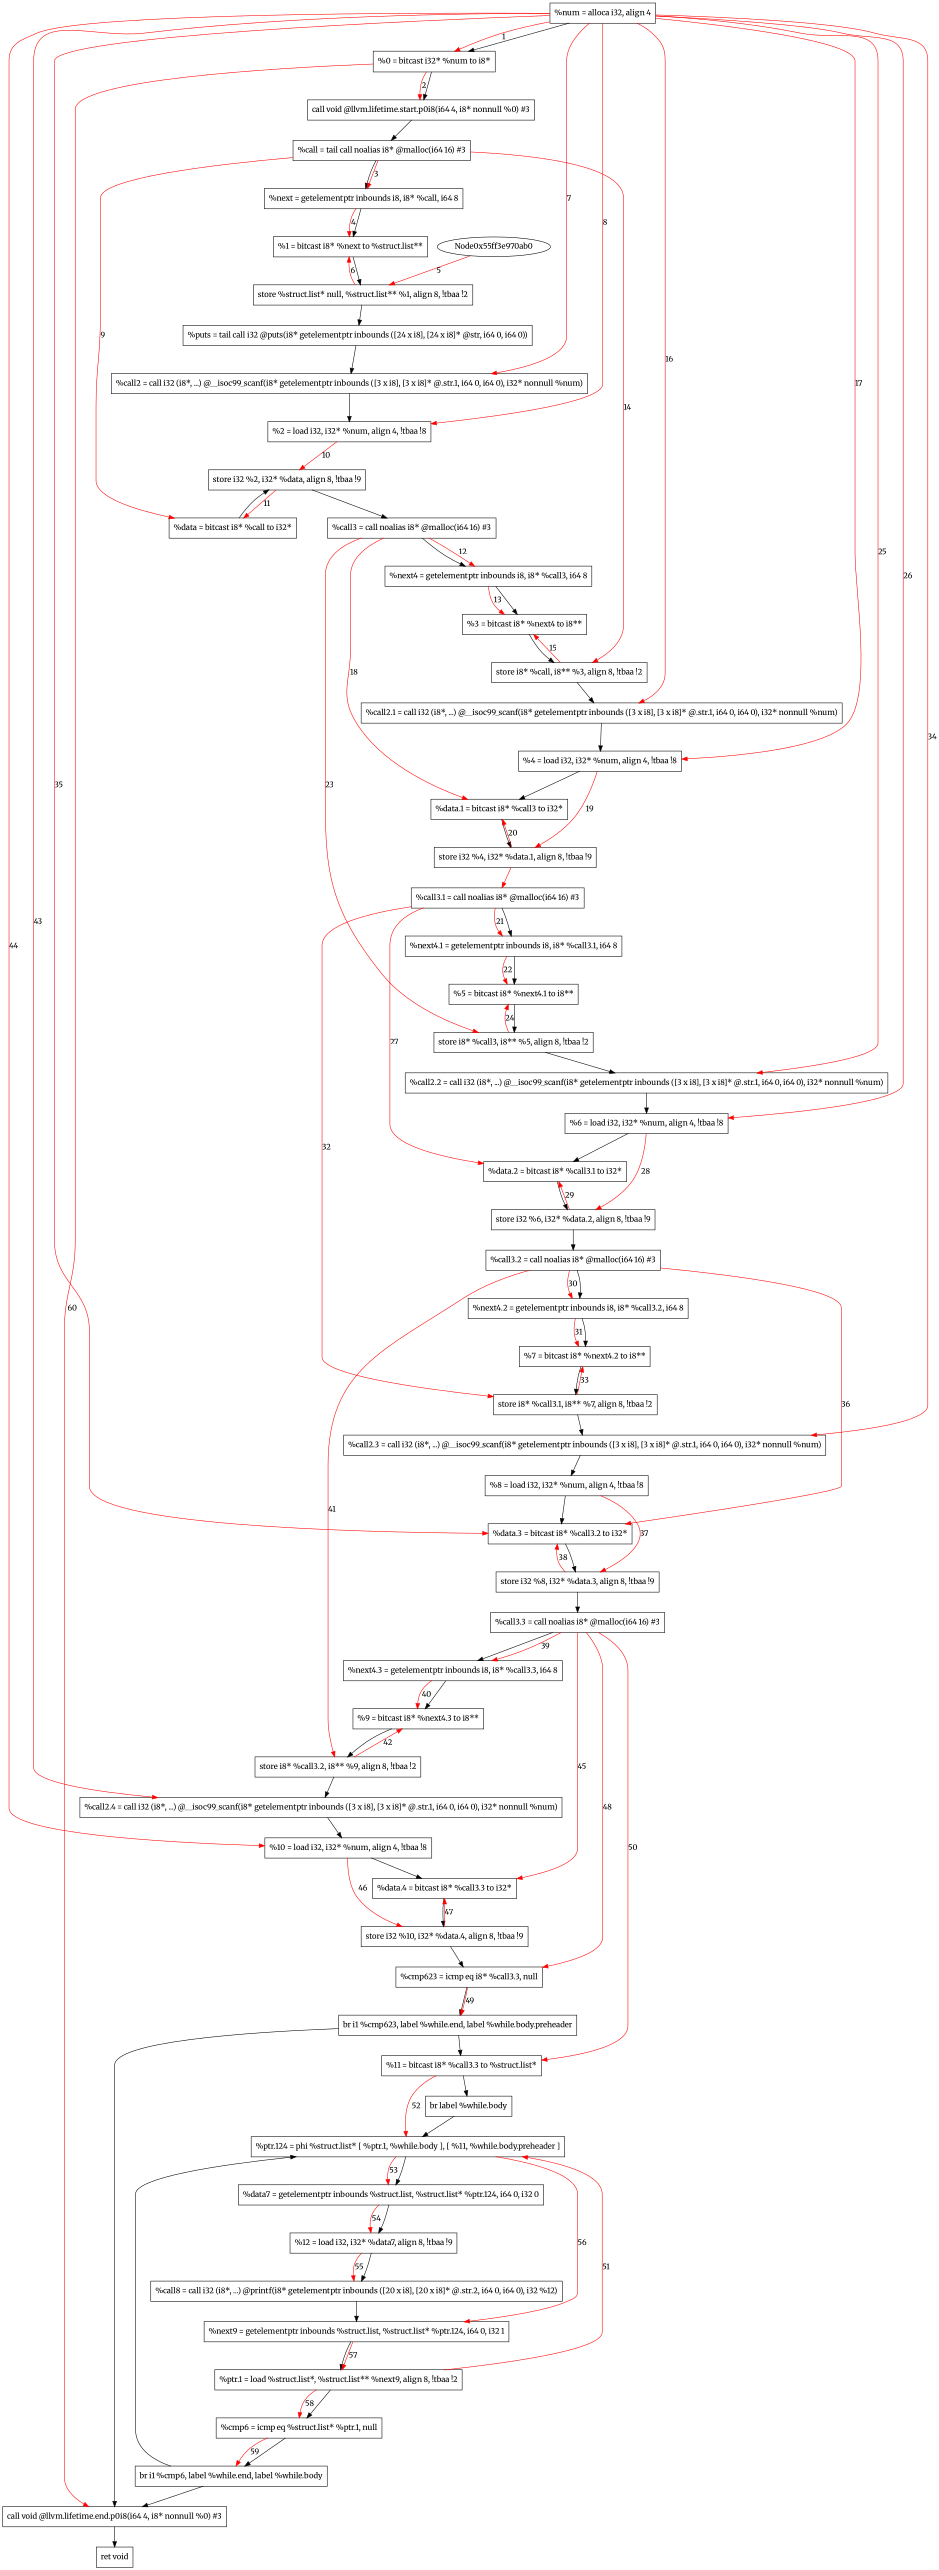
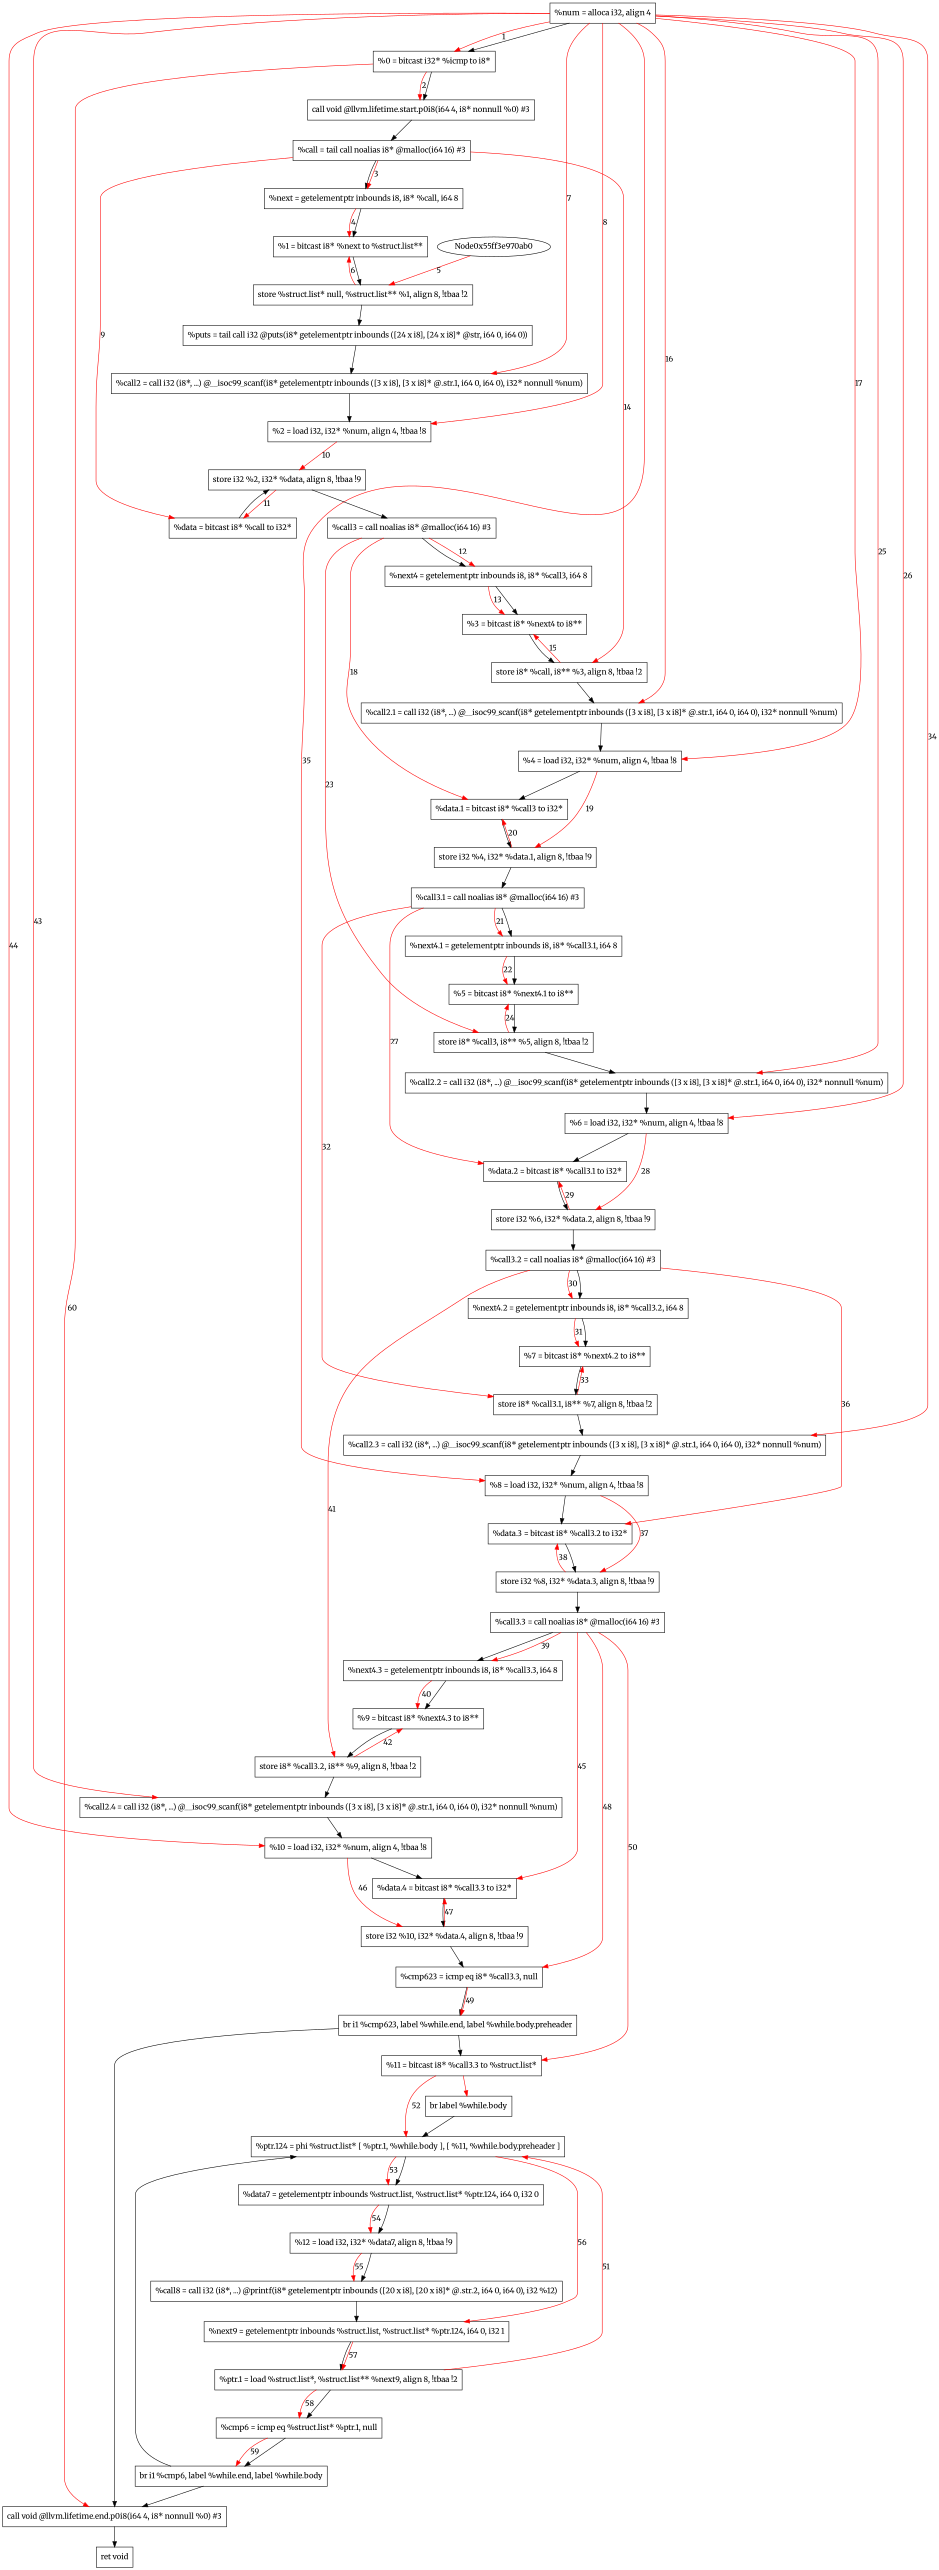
(434, 62) -> (434, 62)
(54, 729) -> (305, 666)
(508, 875) -> (508, 875)
(465, 2083) -> (465, 2083)
